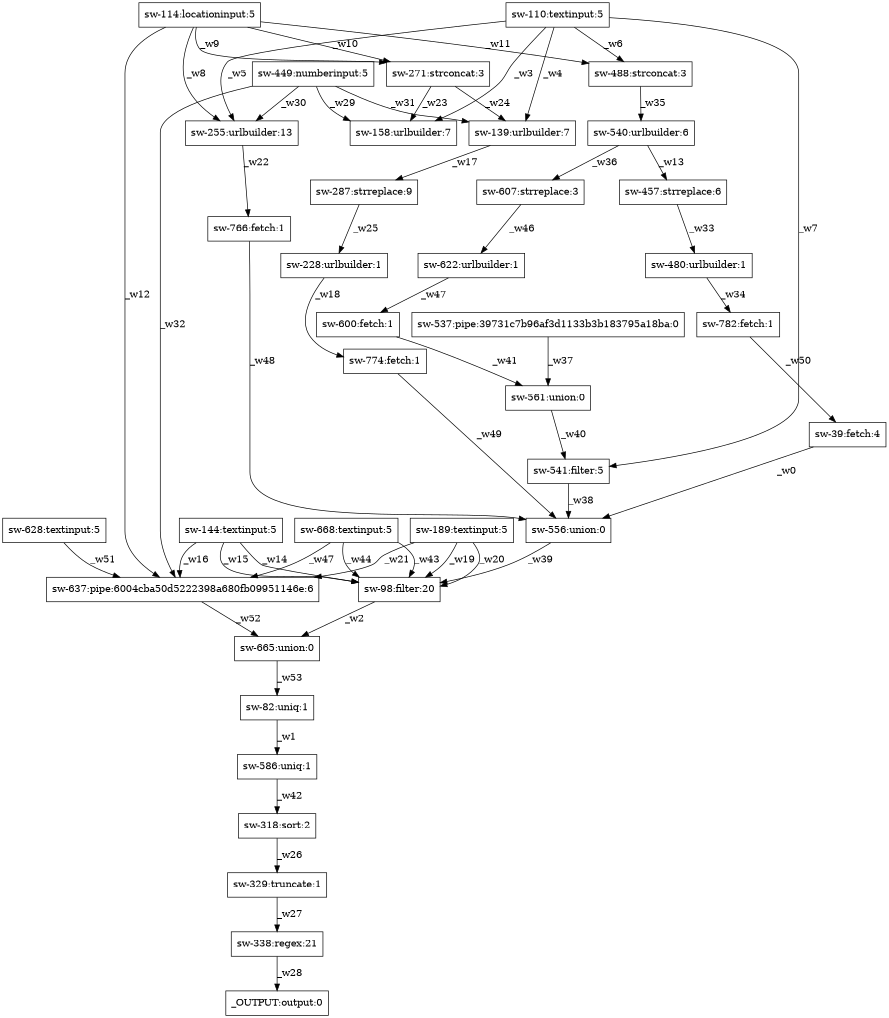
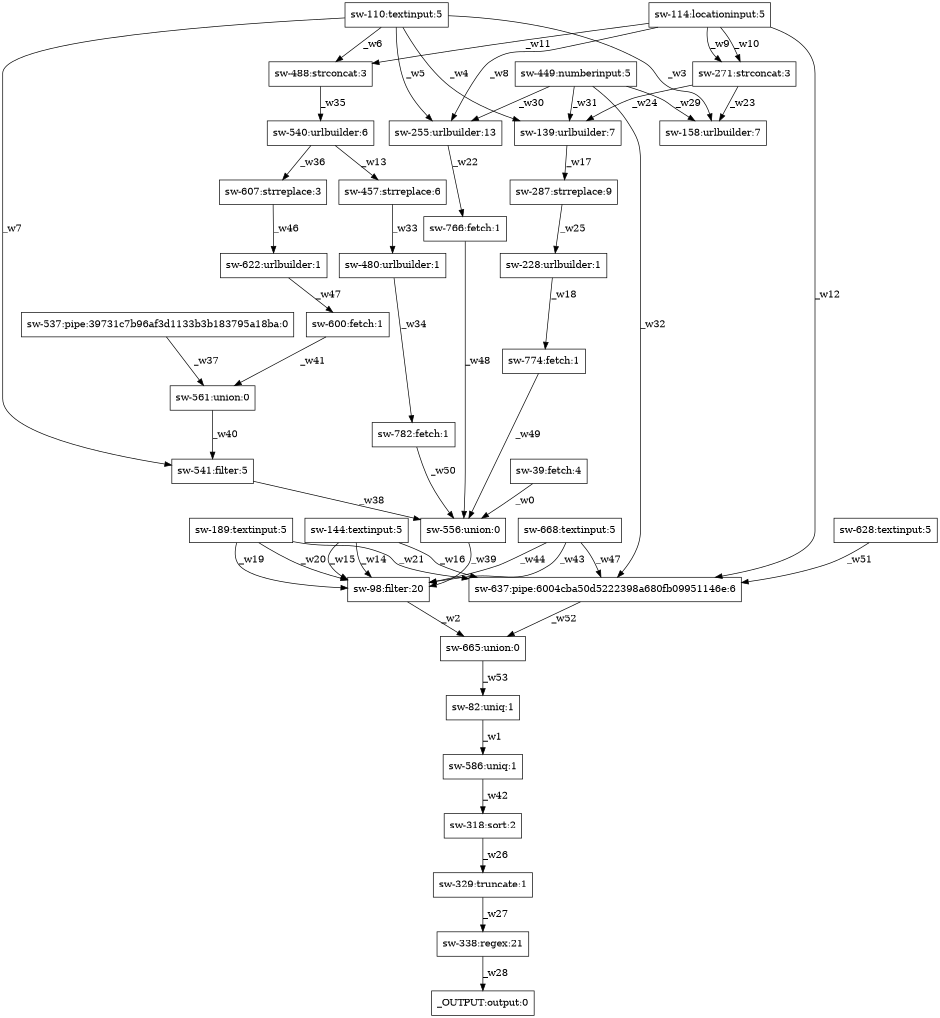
(790, 377) -> (430, 482)
